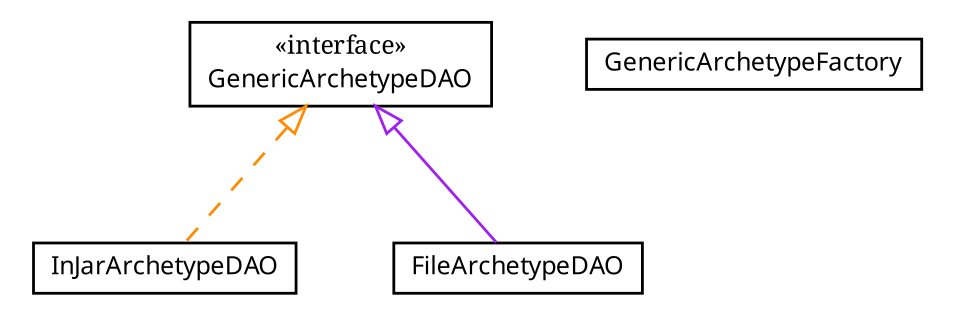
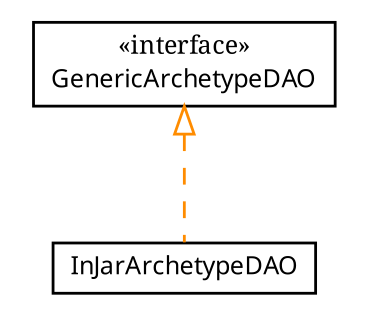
(754, 64) -> none
(517, 268) -> none
